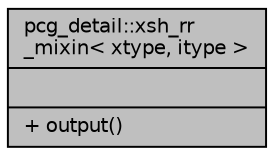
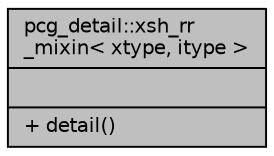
(74, 126) -> (70, 126)
